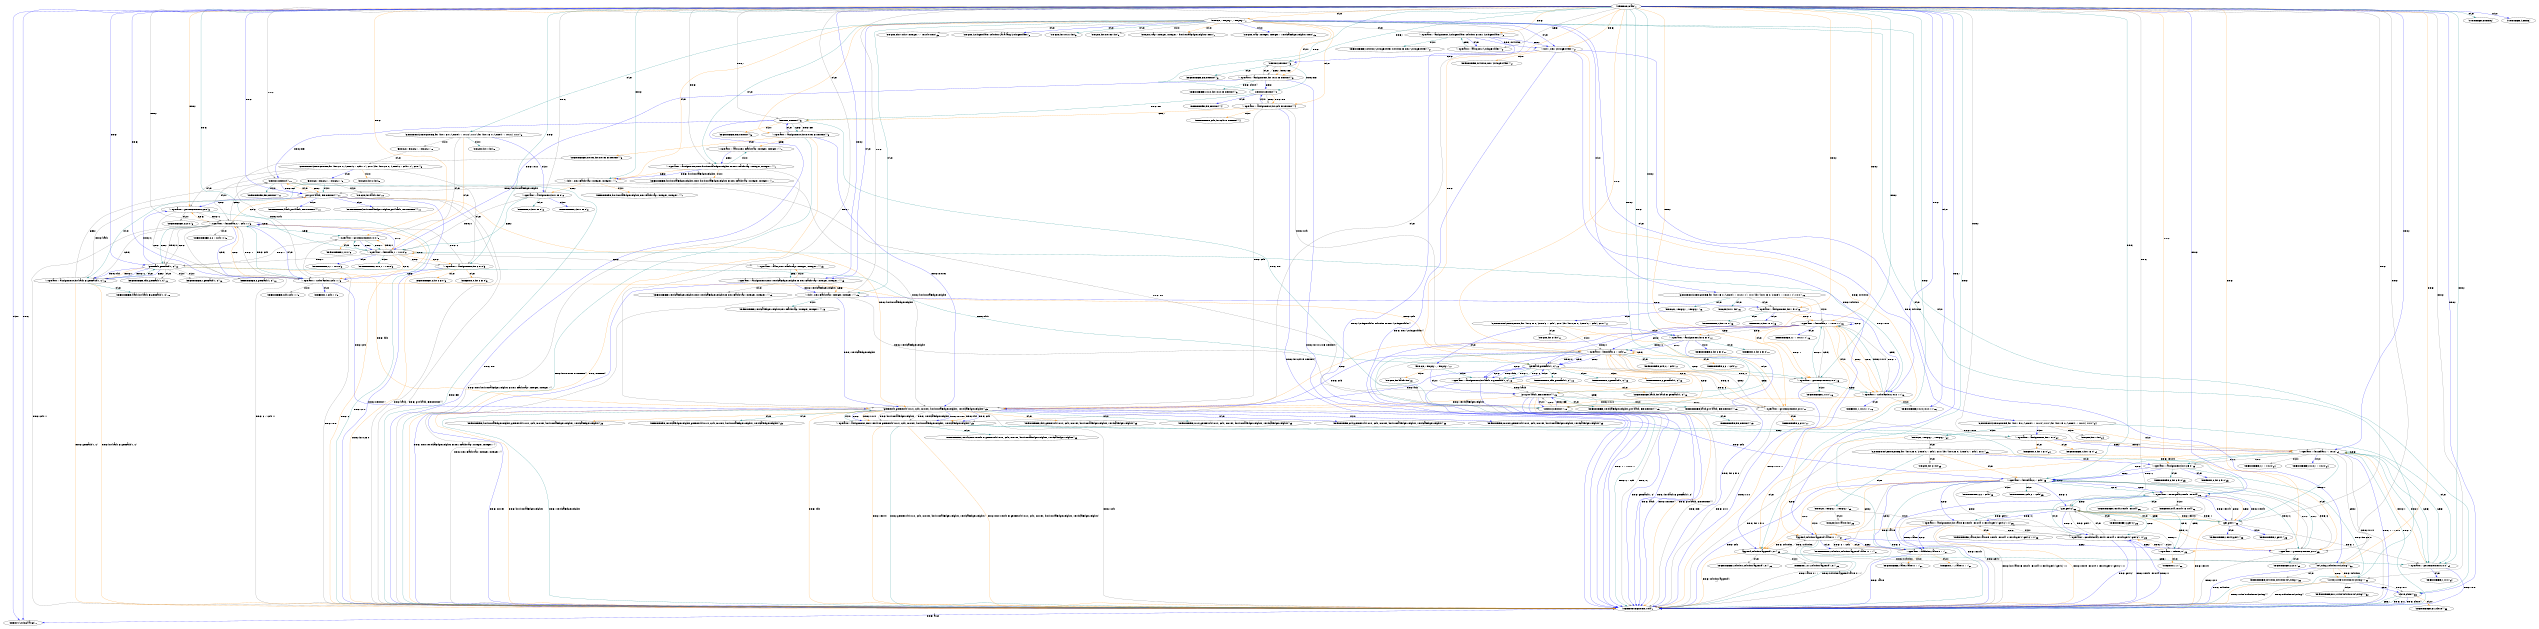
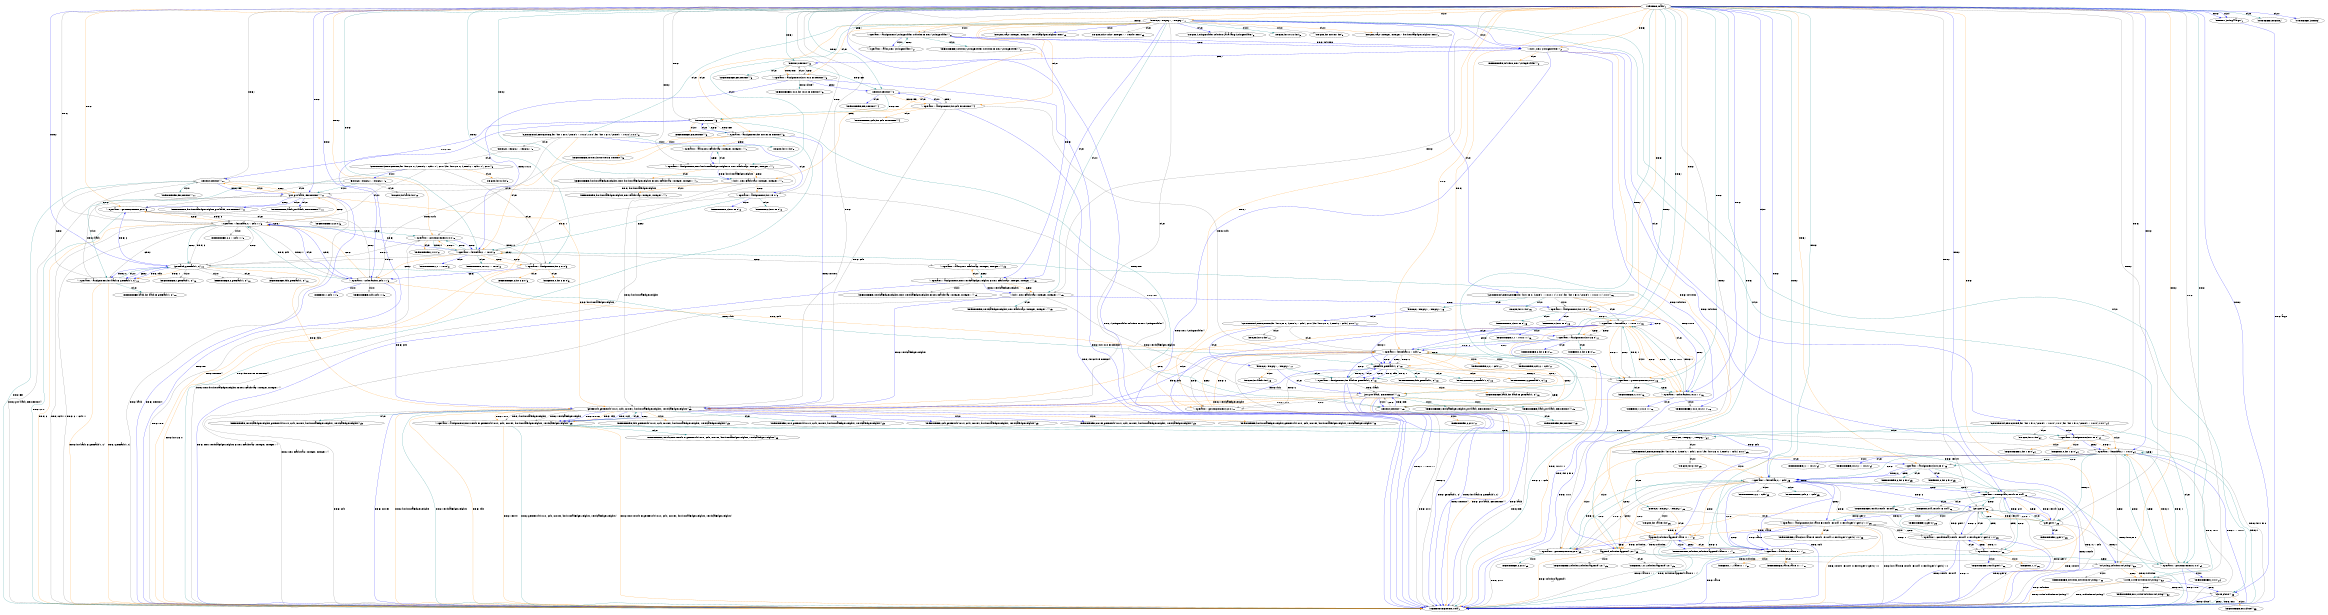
(2258, 509) -> (2016, 509)
(2229, 529) -> (1989, 558)
(830, 616) -> (2275, 596)
